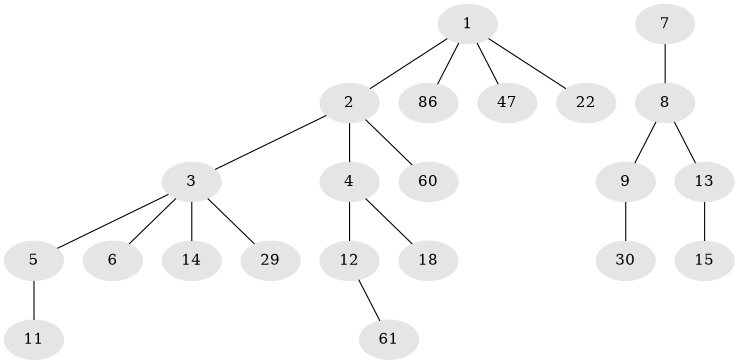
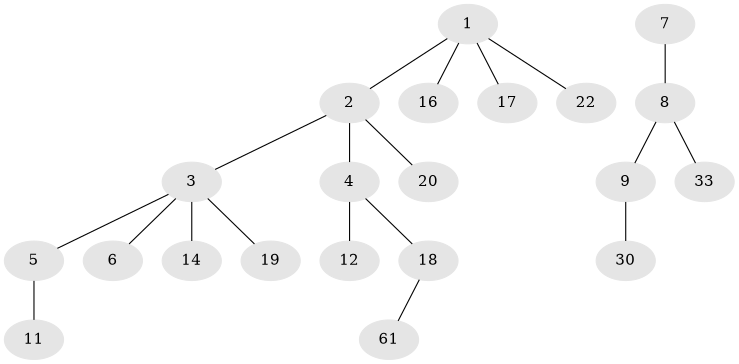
(428, 103) -> (428, 103)
(507, 103) -> (507, 103)
(428, 182) -> (428, 182)
(705, 182) -> (705, 182)
(271, 261) -> (271, 261)
(705, 261) -> none
(369, 300) -> (409, 300)
